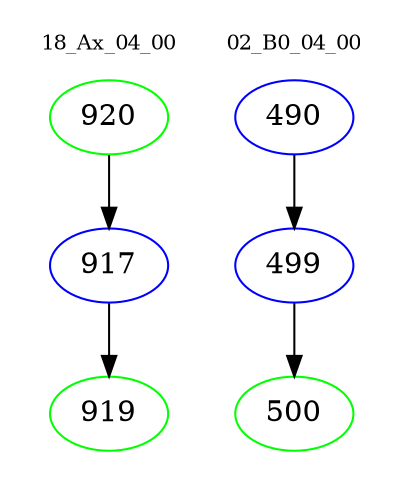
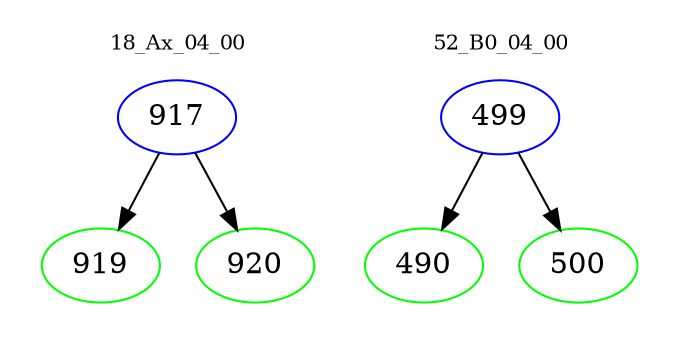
(294, 44) -> (501, 44)
(294, 117) -> (424, 266)
(109, 181) -> (211, 182)
(294, 181) -> (467, 182)
